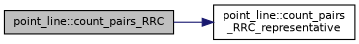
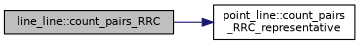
(89, 22) -> (89, 22)
